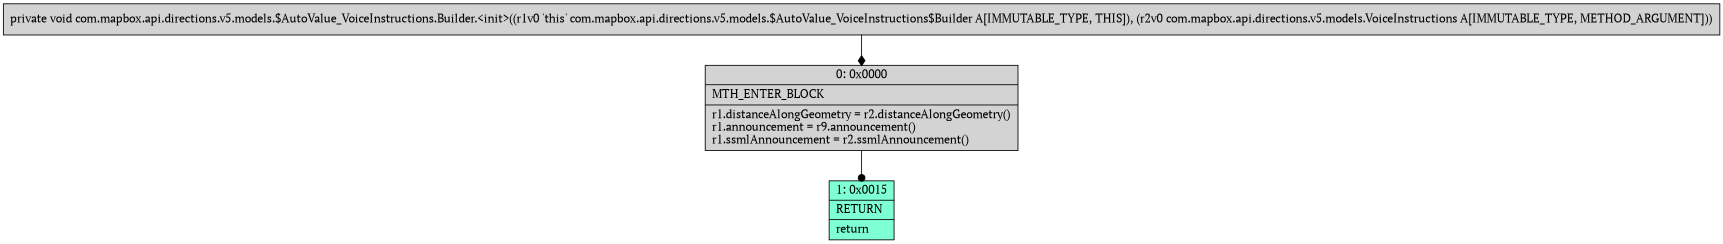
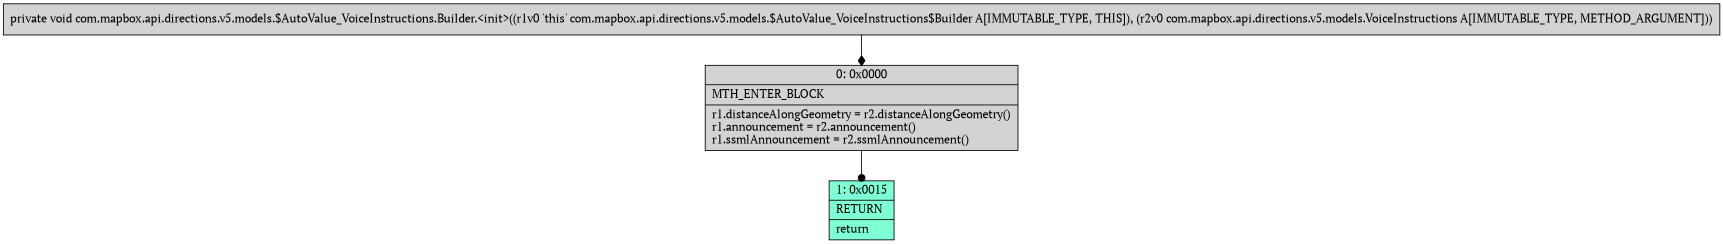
(814, 127) -> (814, 127)
